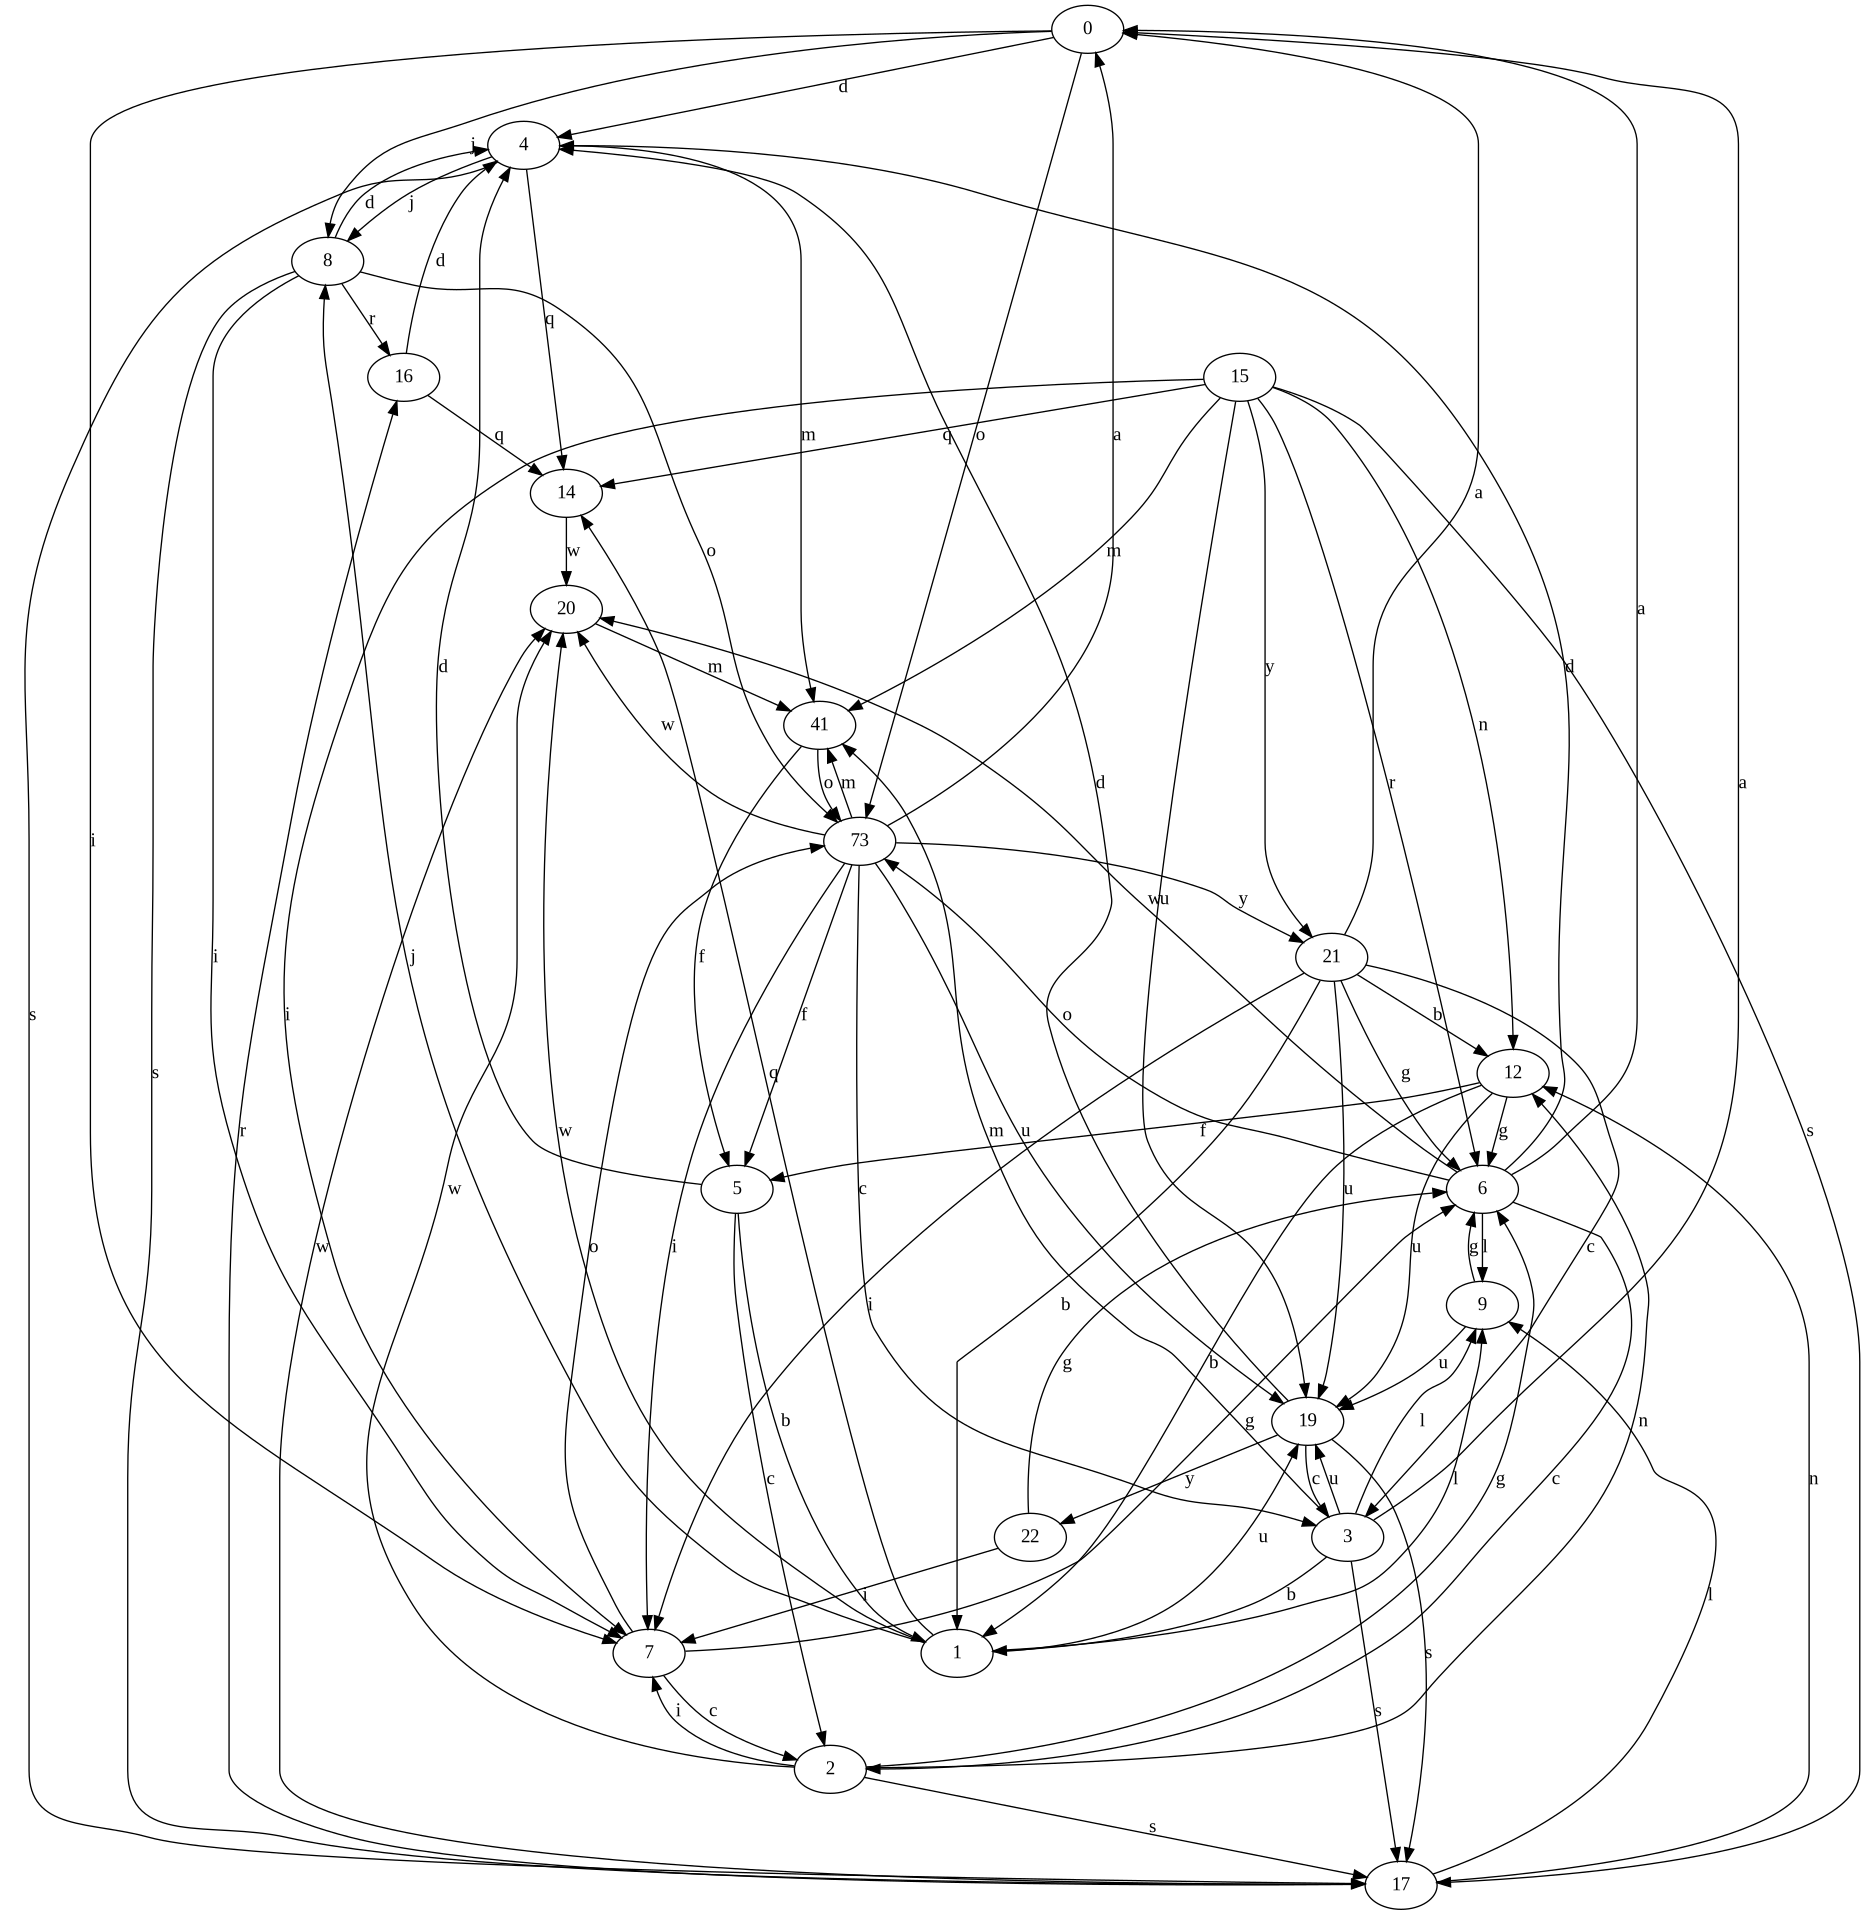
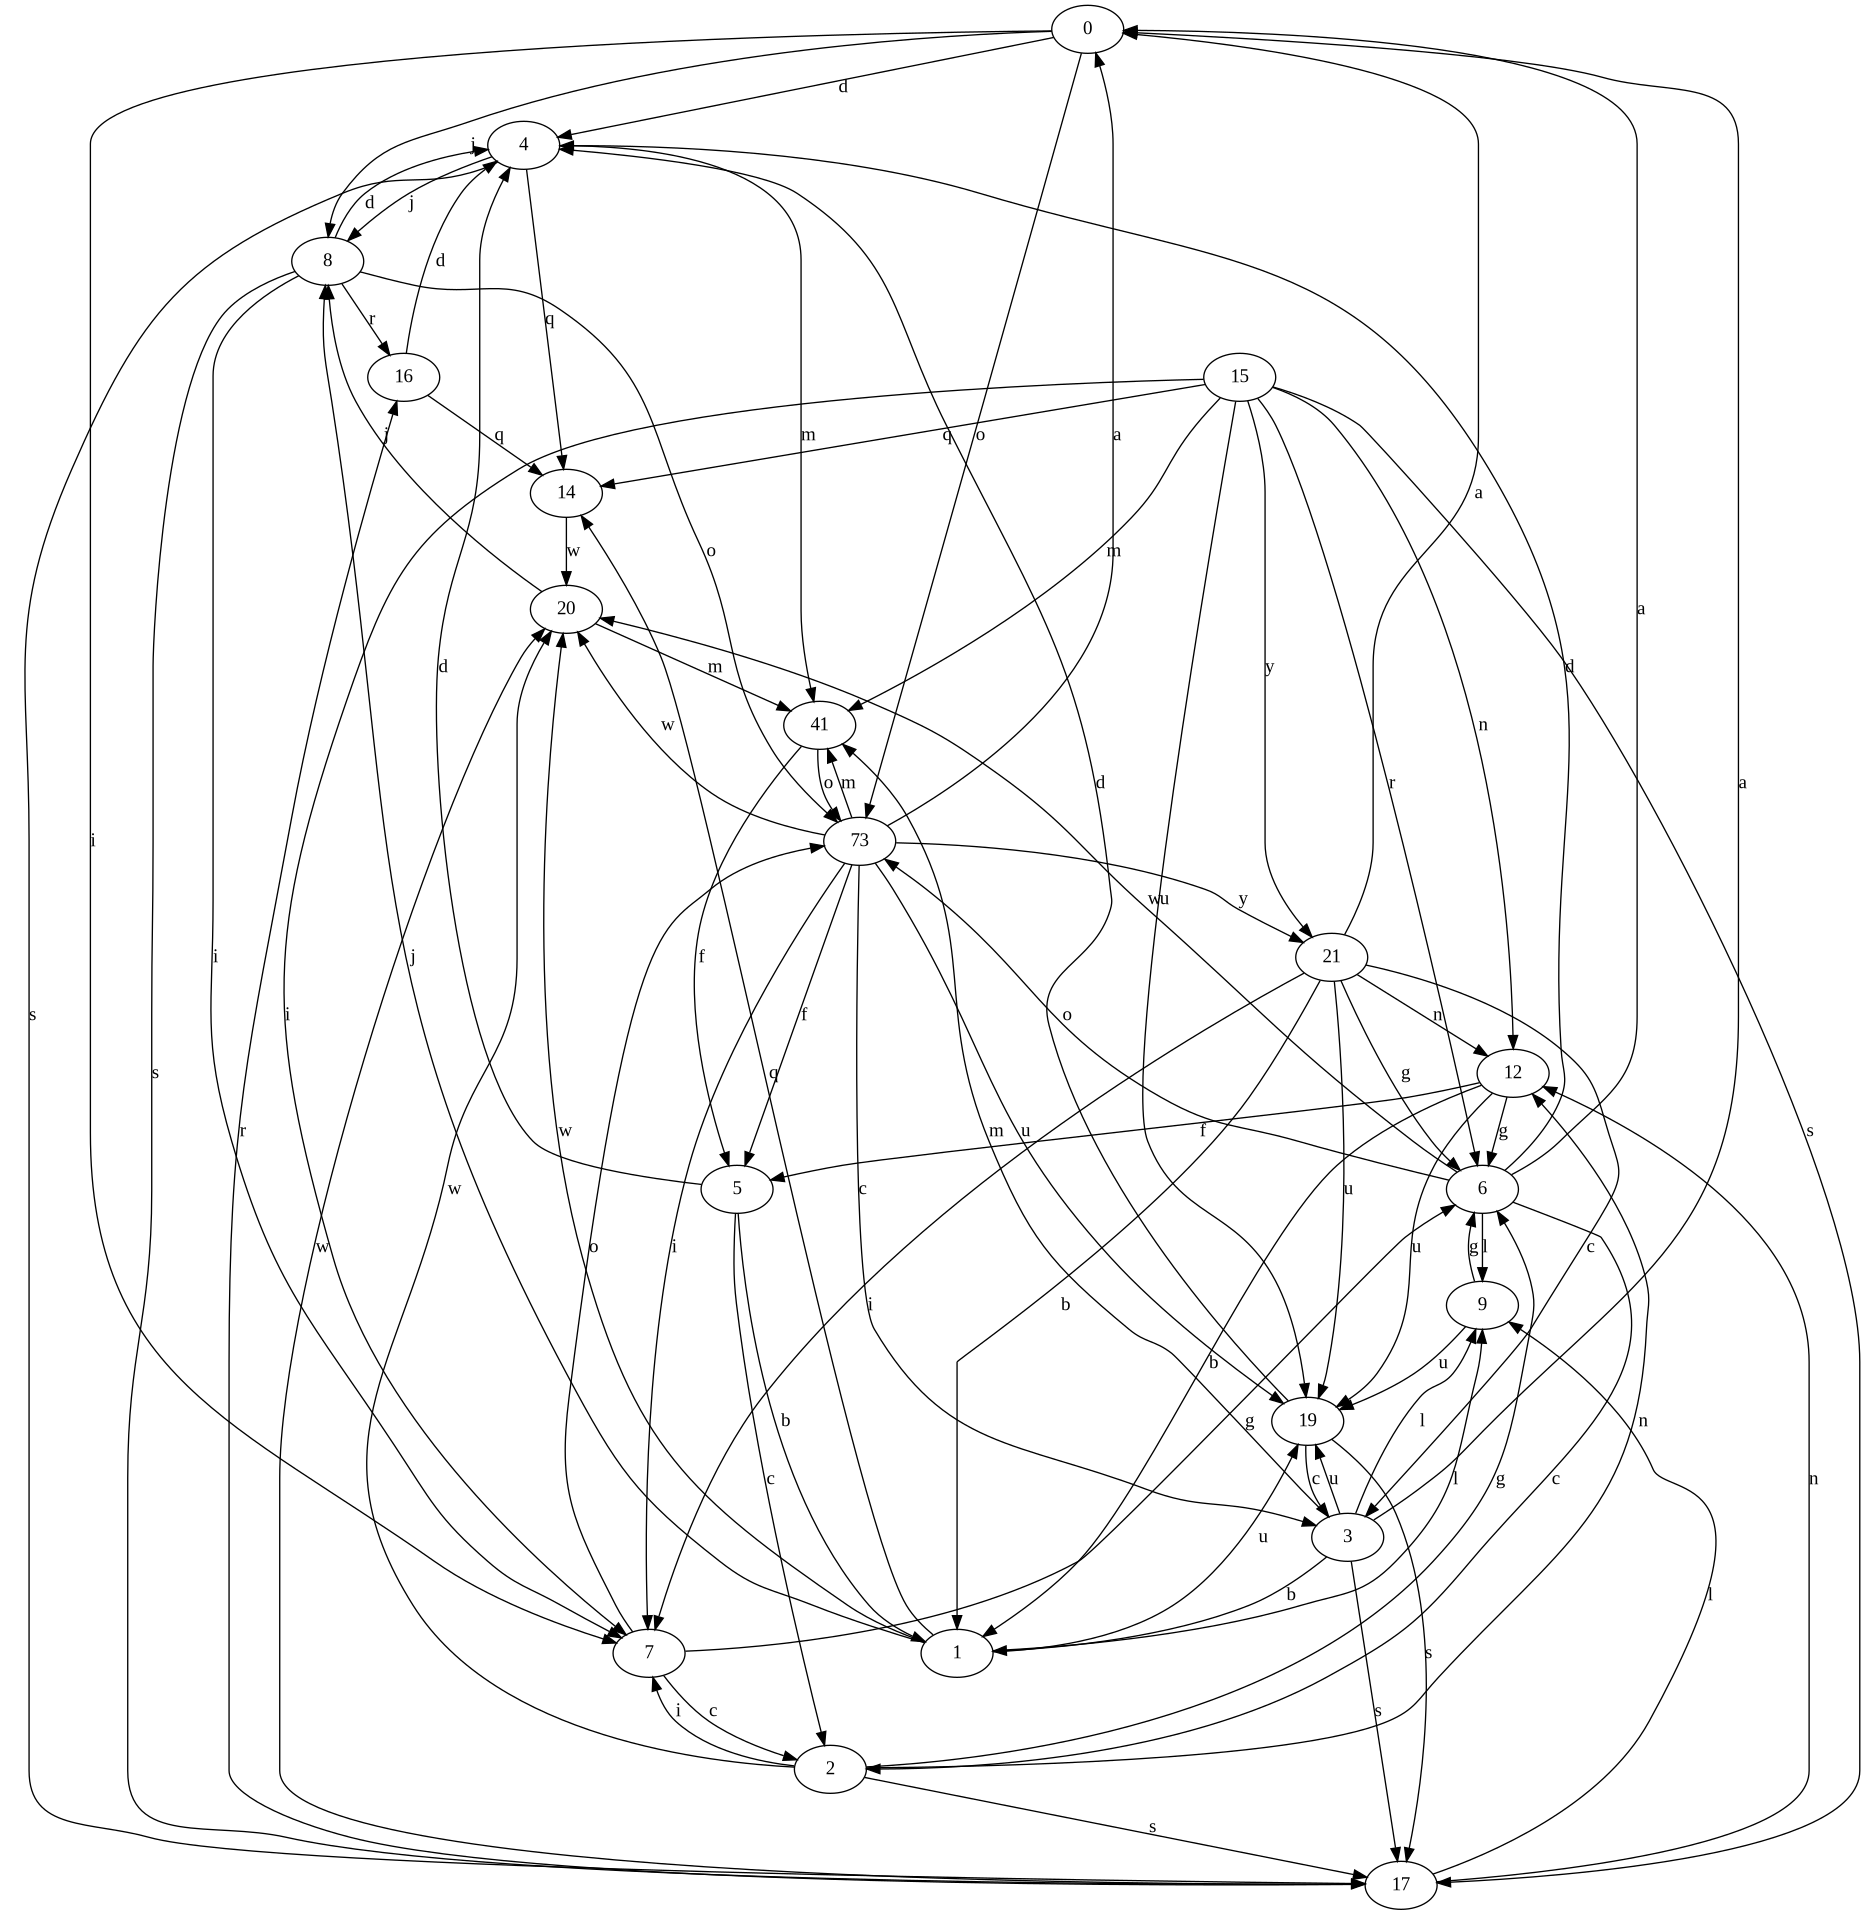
none -> (402, 468)
(1438, 1015) -> (1438, 1015)
(1030, 1537) -> none
